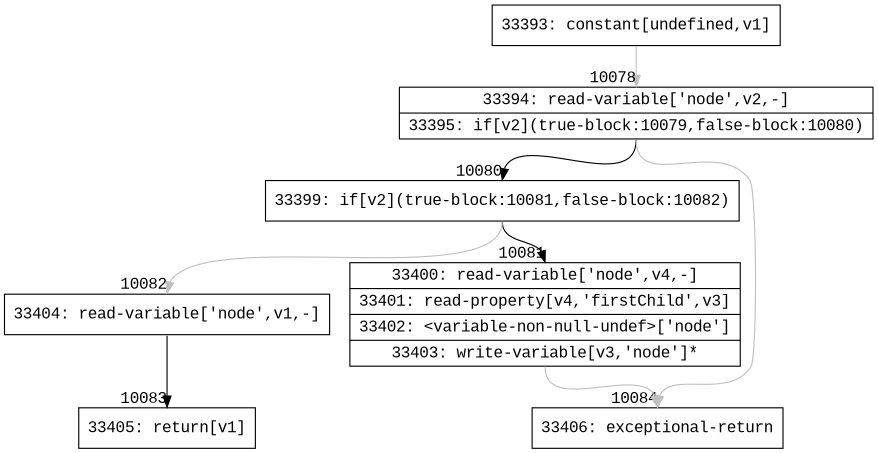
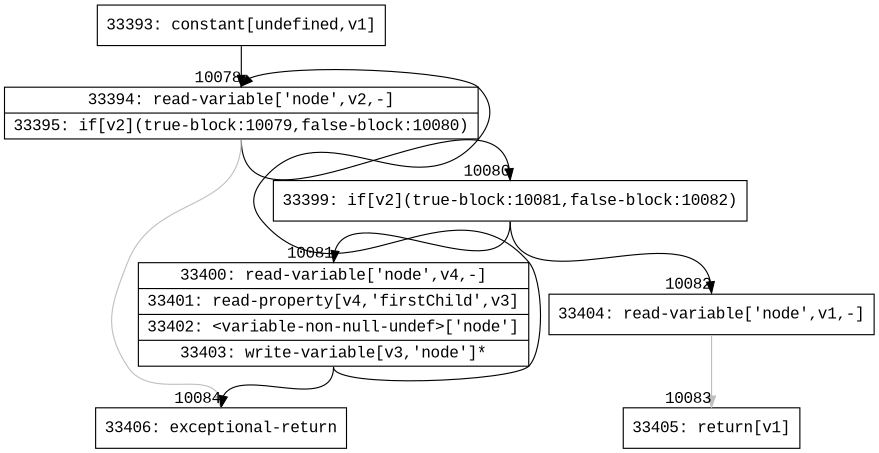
(636, 61) -> (241, 61)
none -> (273, 230)
(340, 257) -> (605, 258)
(167, 366) -> (712, 366)
(596, 388) -> (283, 388)
